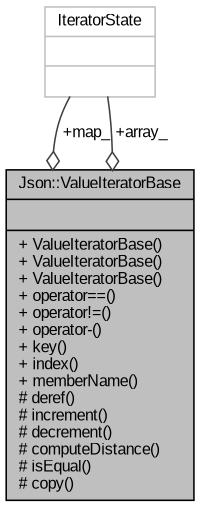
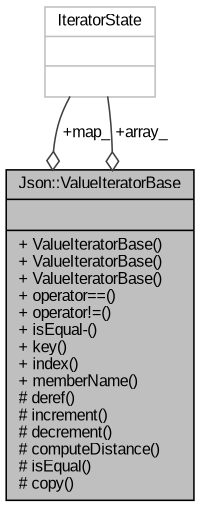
(61, 330) -> (58, 330)
